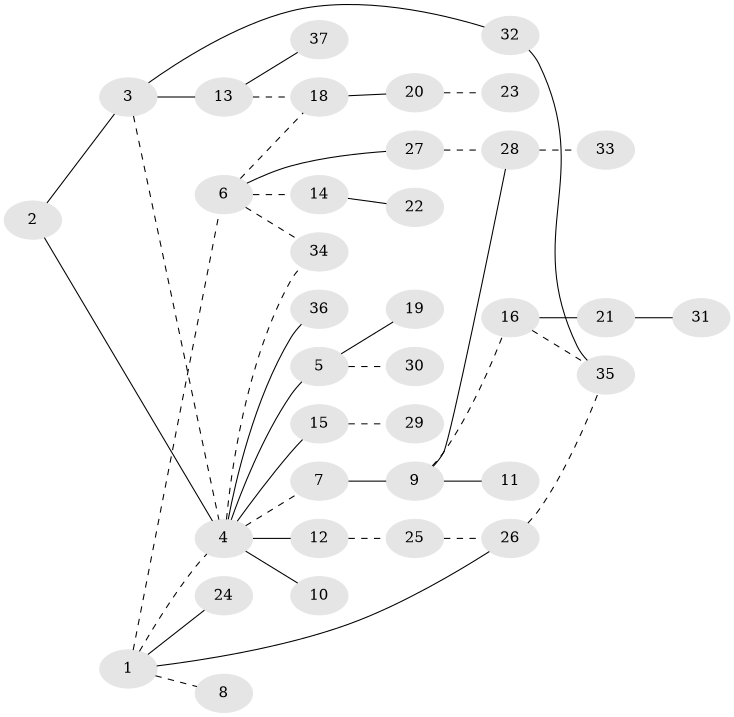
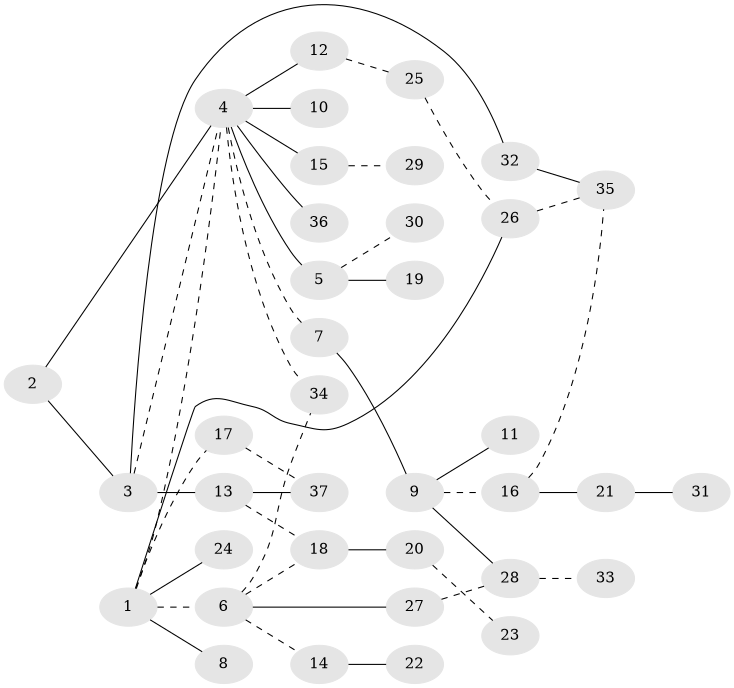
none -> (224, 435)
(176, 681) -> (176, 636)
